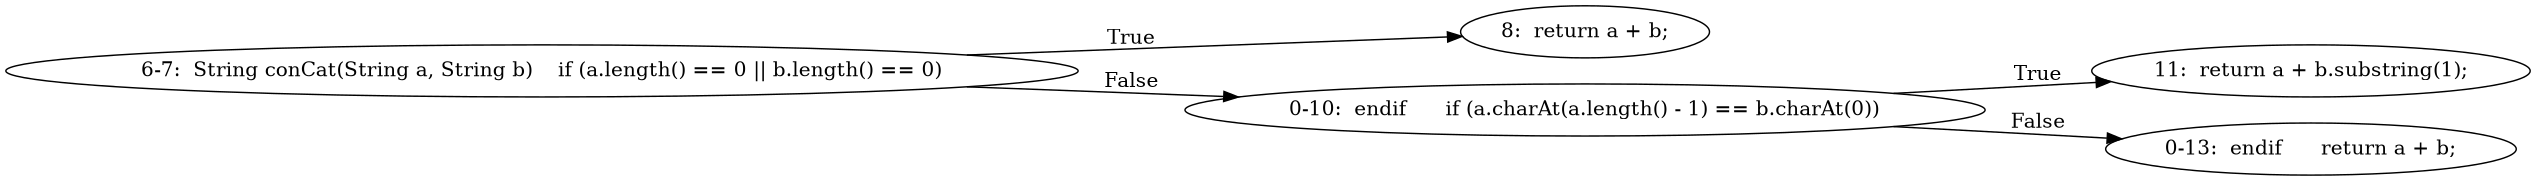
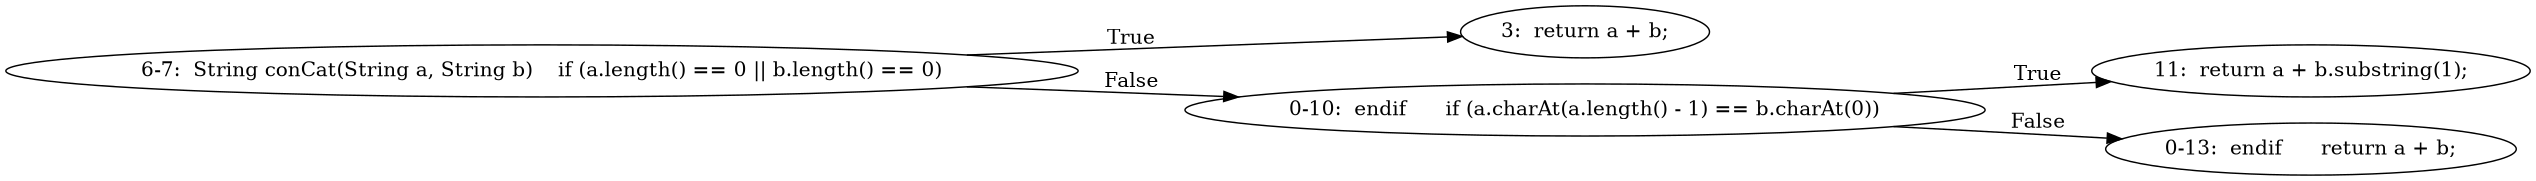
(1585, 32) -> (1585, 32)
